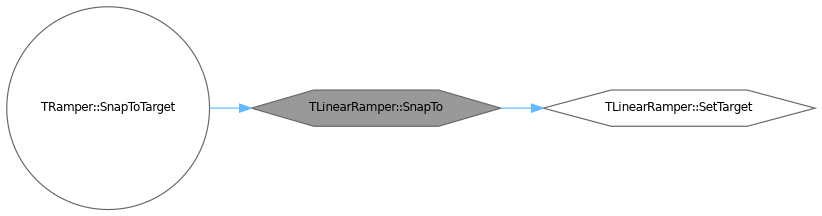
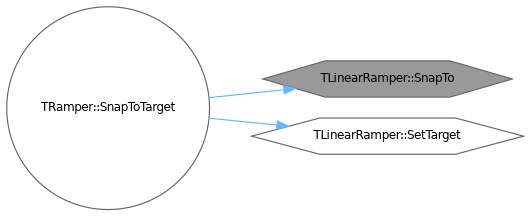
(516, 108) -> (243, 122)
